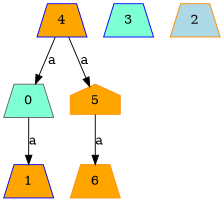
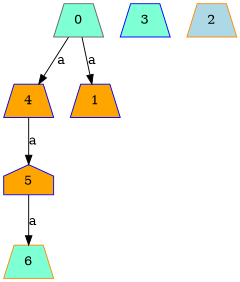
(47, 56) -> (56, 57)
(95, 101) -> (29, 181)
(95, 181) -> (29, 262)
